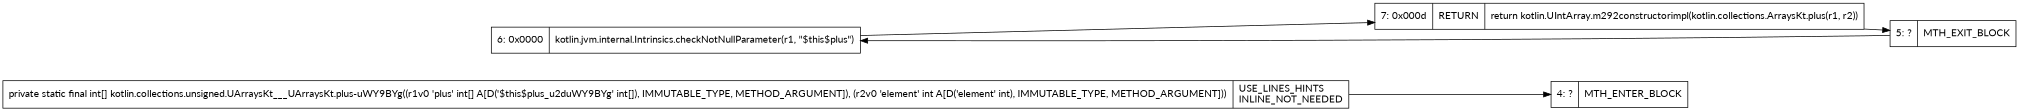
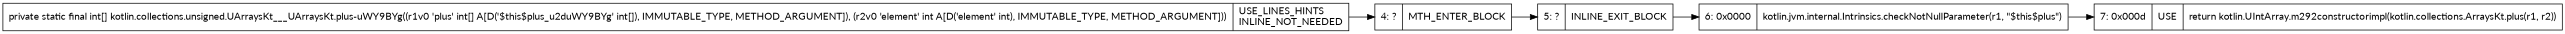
(1459, 16) -> (2168, 17)
(1873, 30) -> (1521, 17)
(1967, 33) -> (1619, 17)
